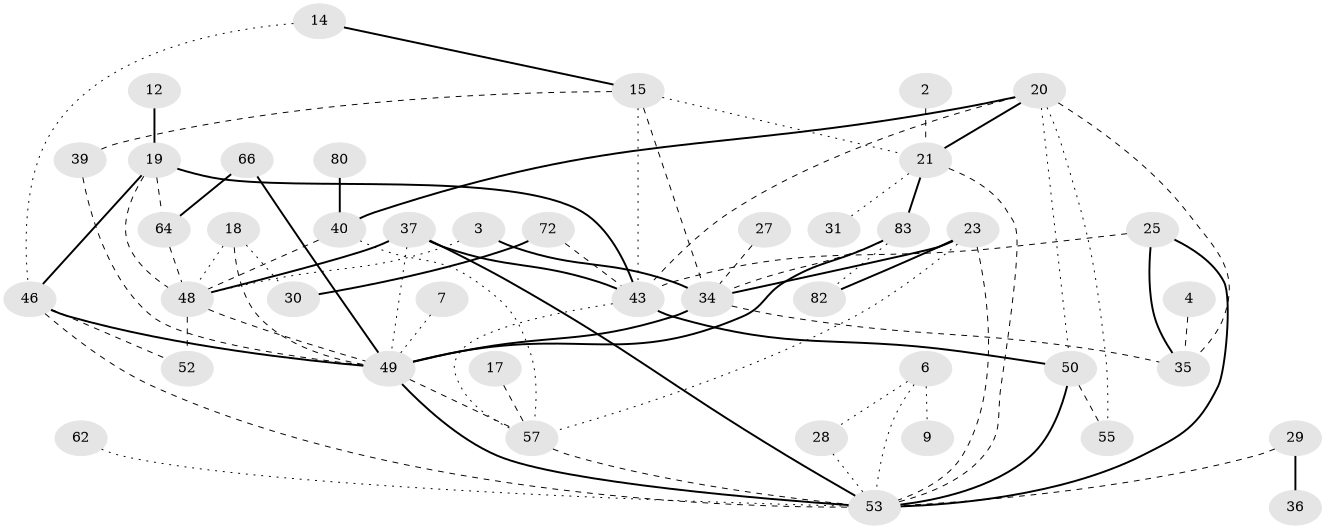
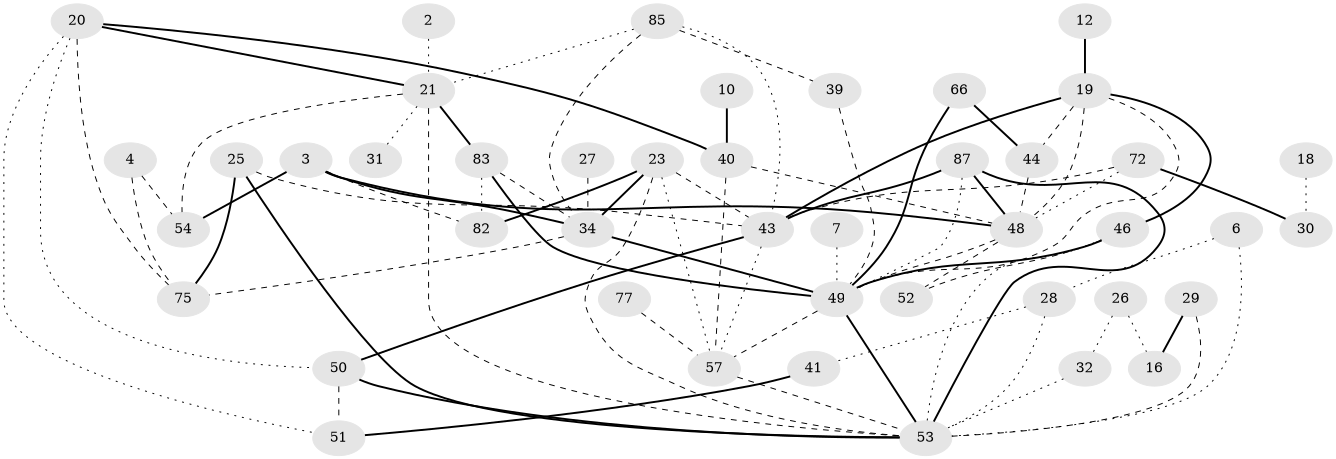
(320, 21) -> none
(638, 91) -> (657, 21)
(926, 130) -> (429, 56)
(340, 160) -> (727, 91)
(819, 165) -> (712, 195)
none -> (392, 198)
(164, 230) -> (1032, 160)
none -> (183, 230)
(409, 230) -> (962, 160)
(210, 265) -> (1077, 195)
(336, 270) -> (657, 208)
(491, 292) -> (721, 260)
none -> (1121, 299)
(264, 321) -> (1073, 226)
(495, 369) -> (625, 299)
none -> (814, 369)
(1183, 369) -> (183, 299)
(81, 438) -> (1085, 369)
(928, 438) -> none
(1107, 438) -> (339, 438)
(430, 469) -> (975, 291)
(1295, 508) -> (1154, 369)
